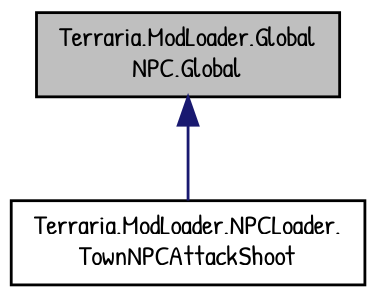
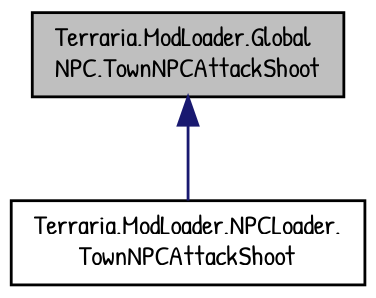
(188, 55) -> (188, 55)
